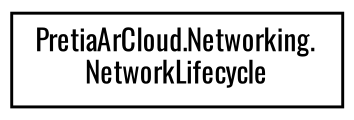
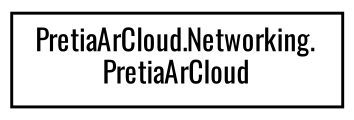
(177, 60) -> (177, 60)
